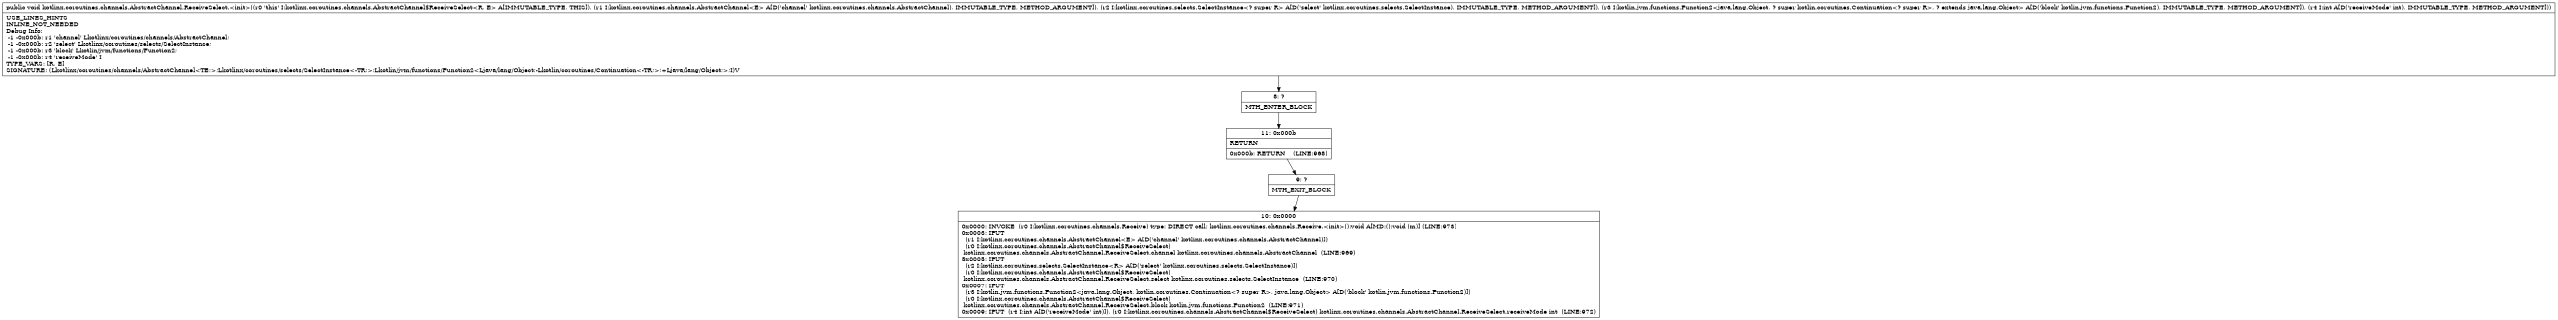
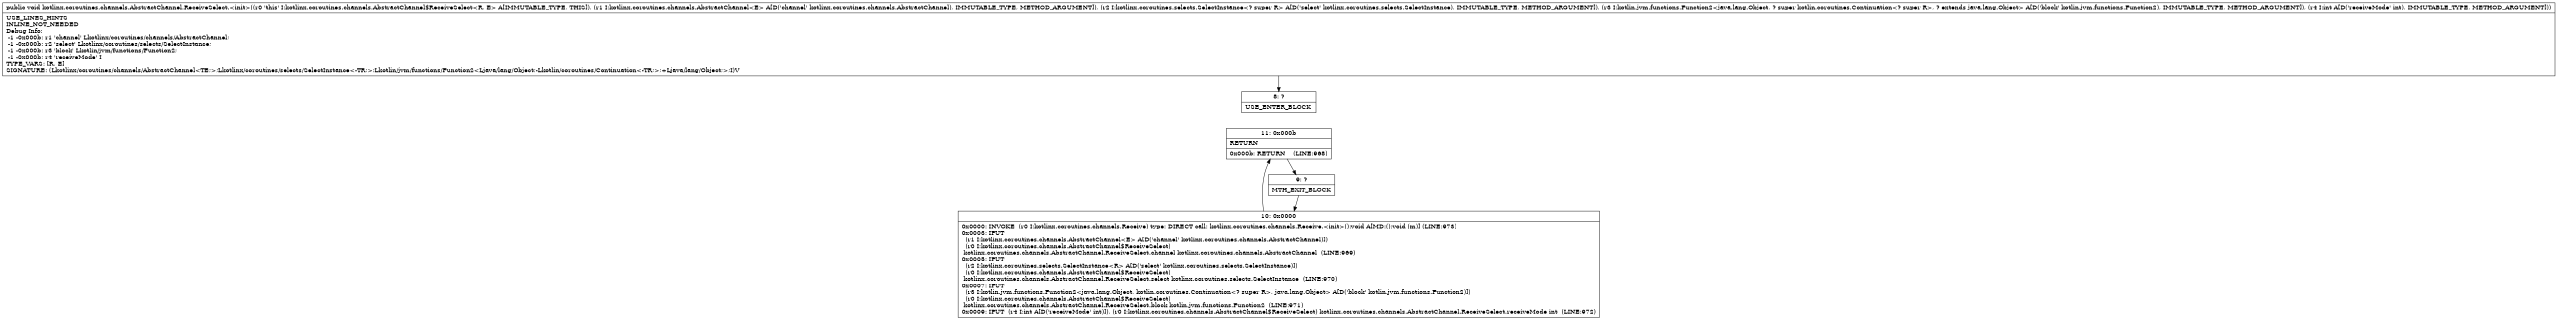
(1279, 107) -> (1278, 107)
(1279, 118) -> (1263, 187)
(985, 259) -> (985, 259)
